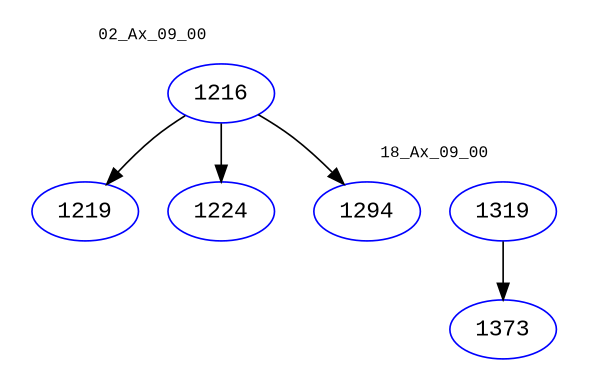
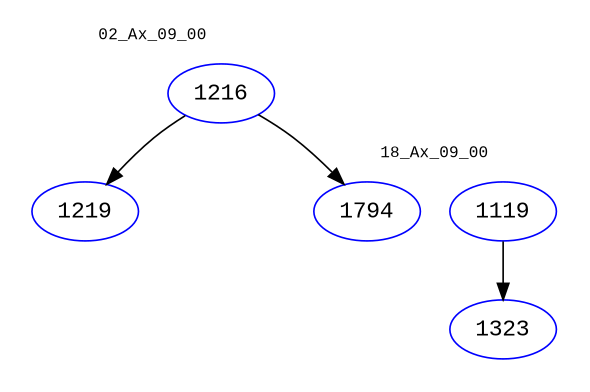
(221, 211) -> none
(367, 211) -> (367, 211)
(503, 211) -> (503, 211)
(503, 329) -> (503, 329)
